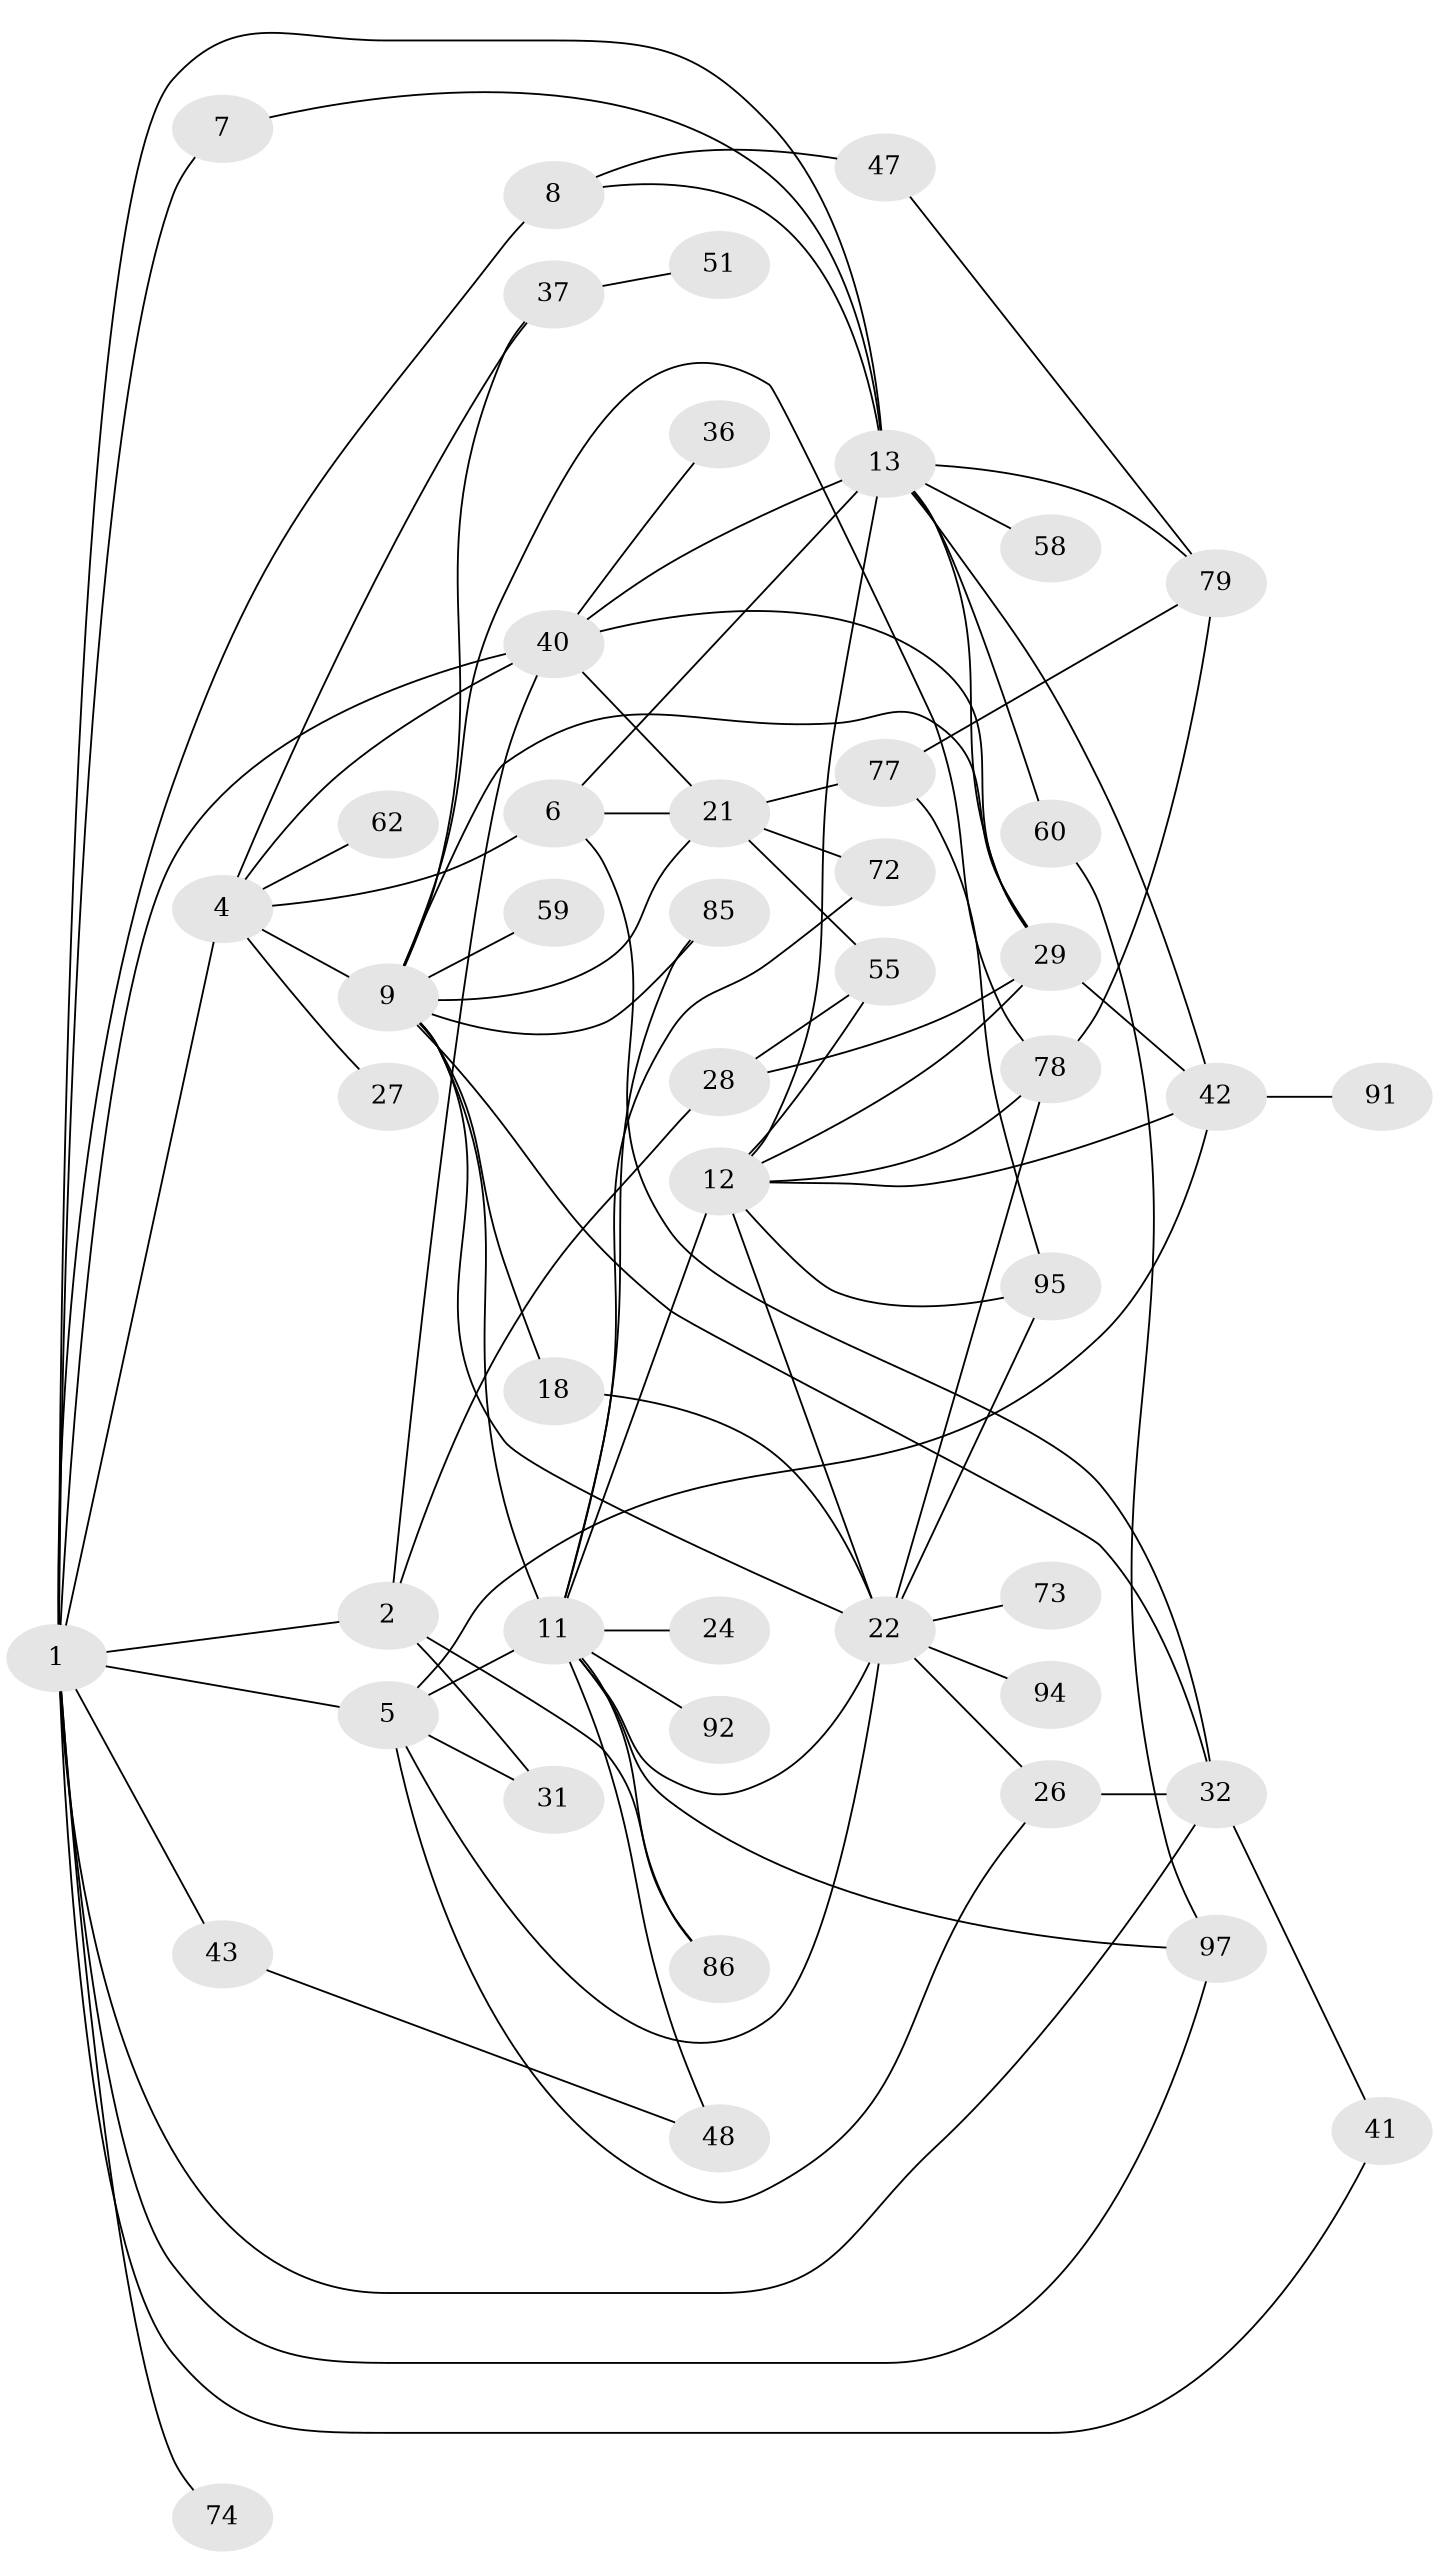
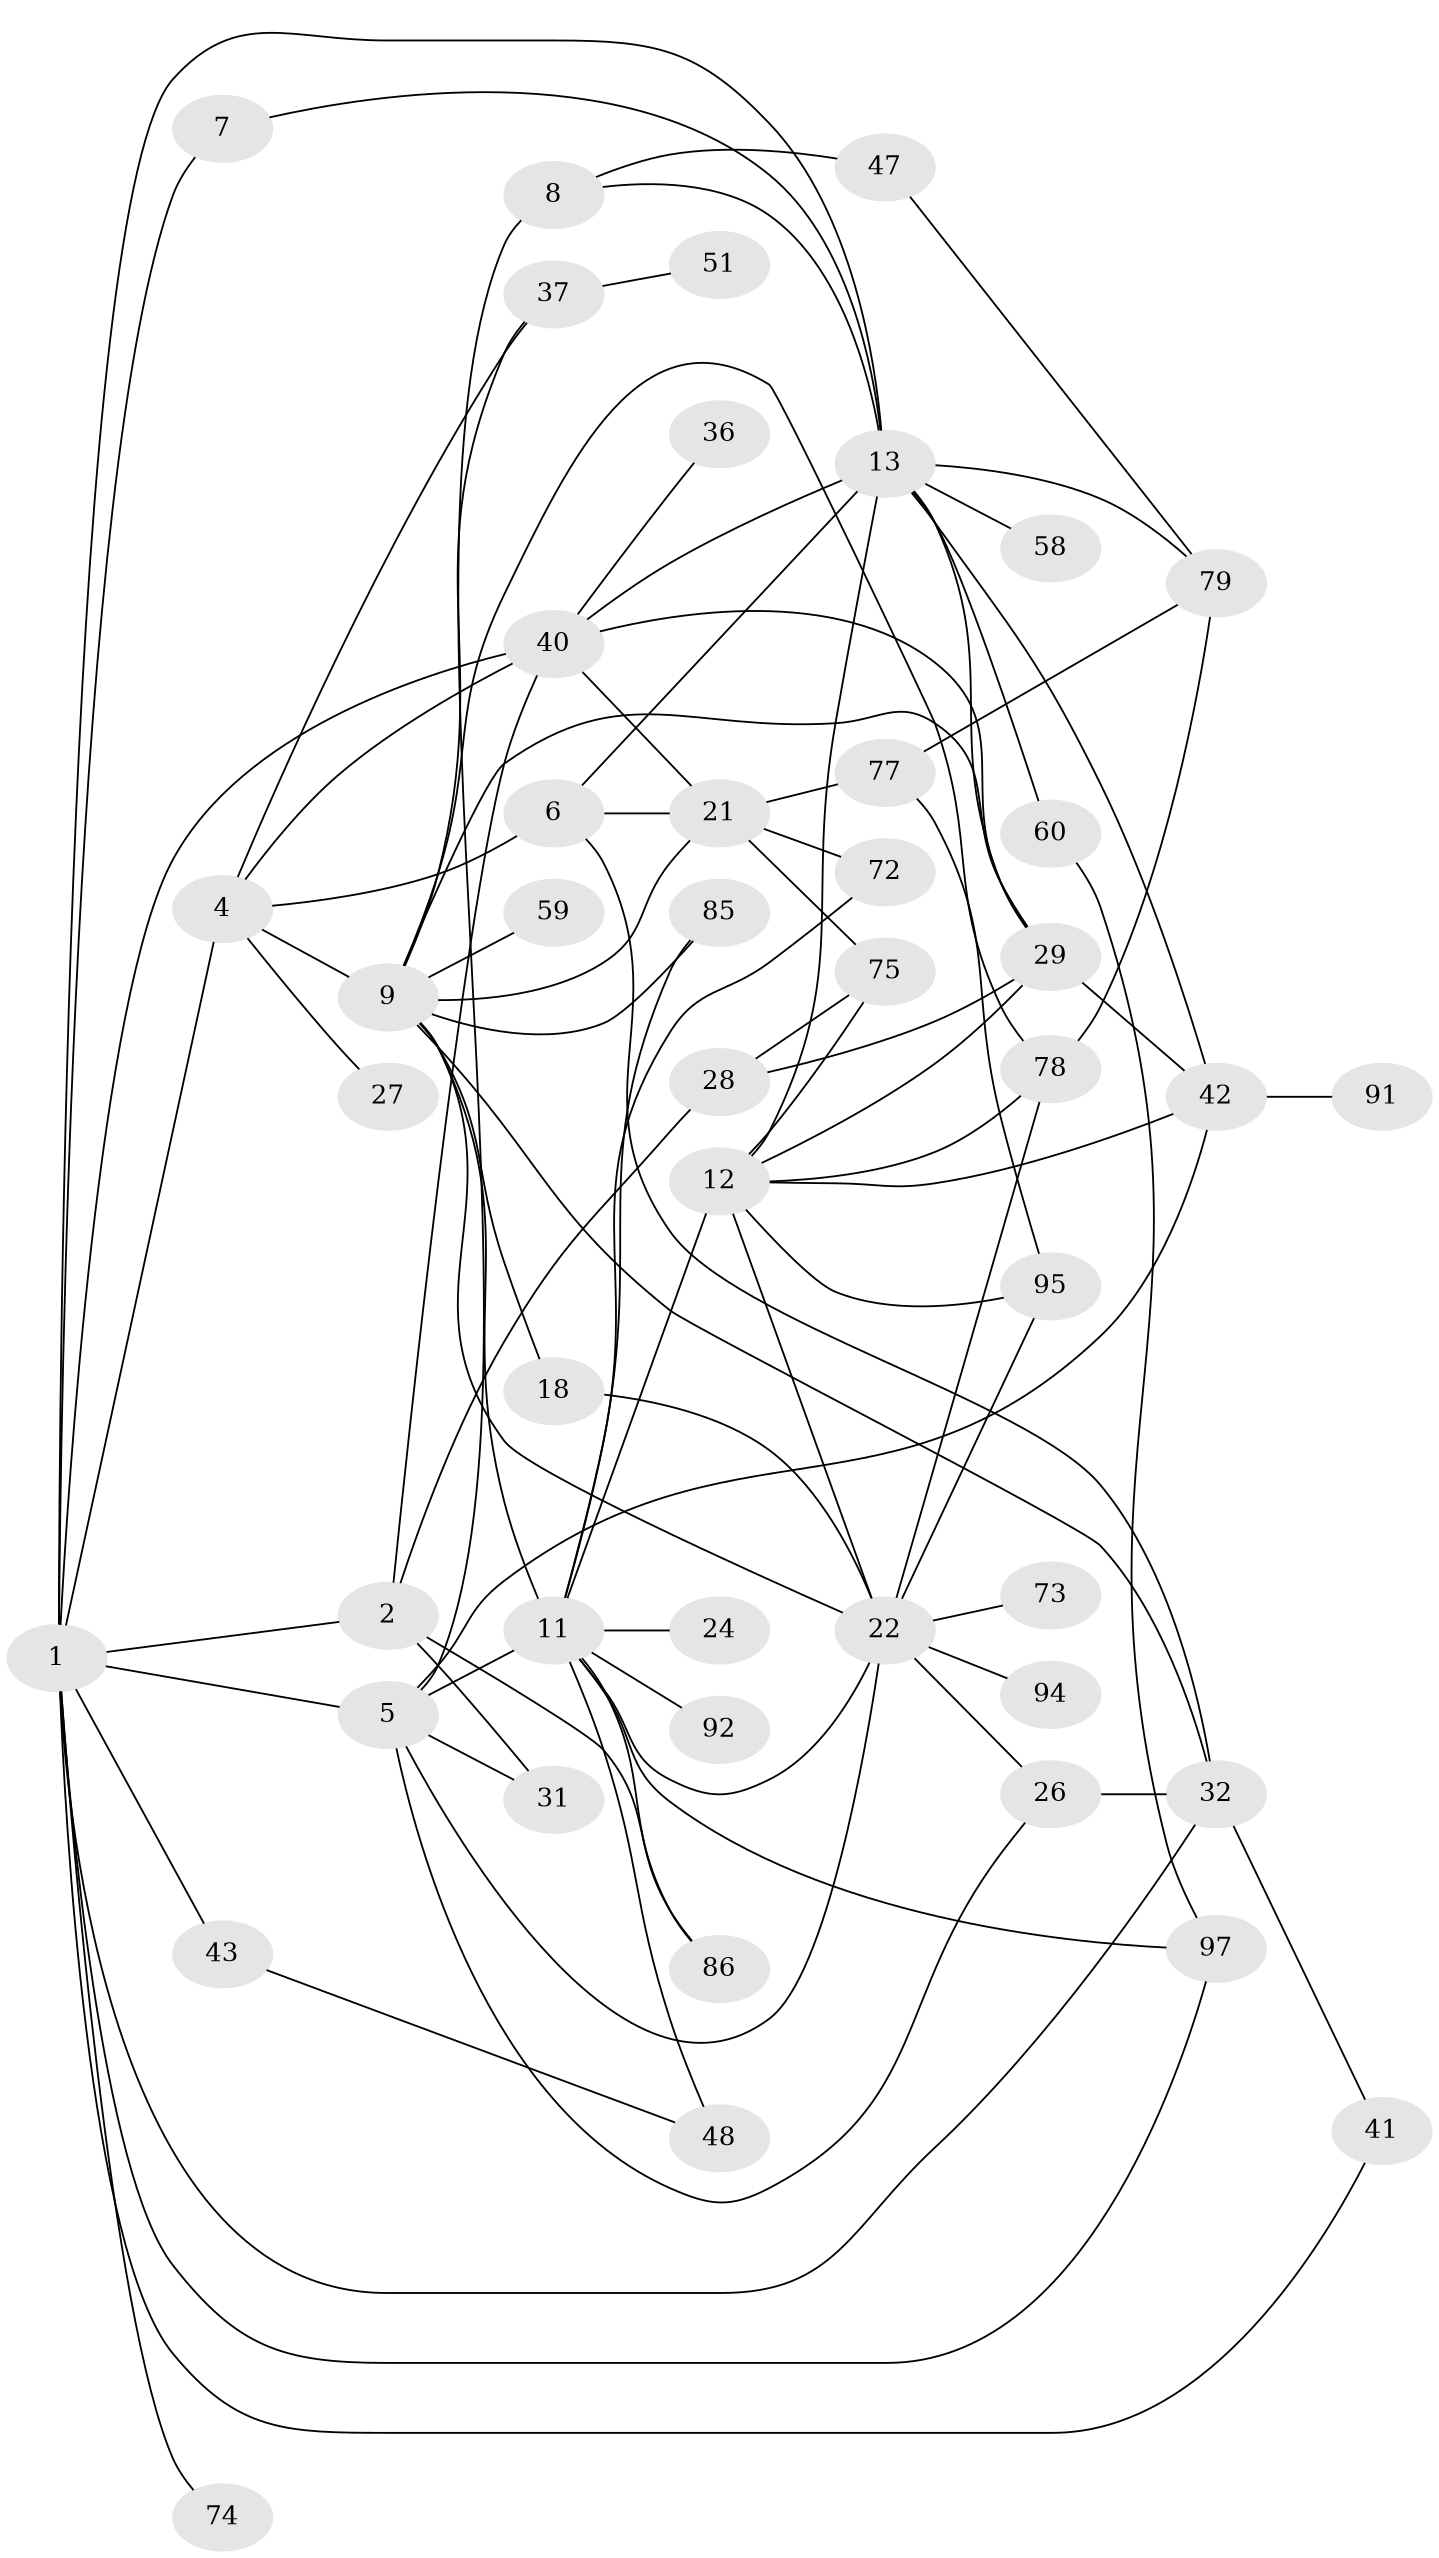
(388, 824) -> none
(146, 872) -> (468, 881)
(885, 972) -> (885, 972)
